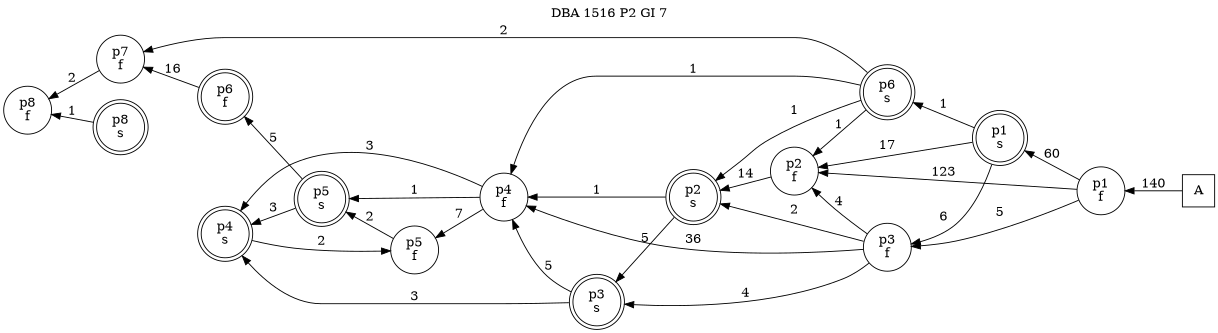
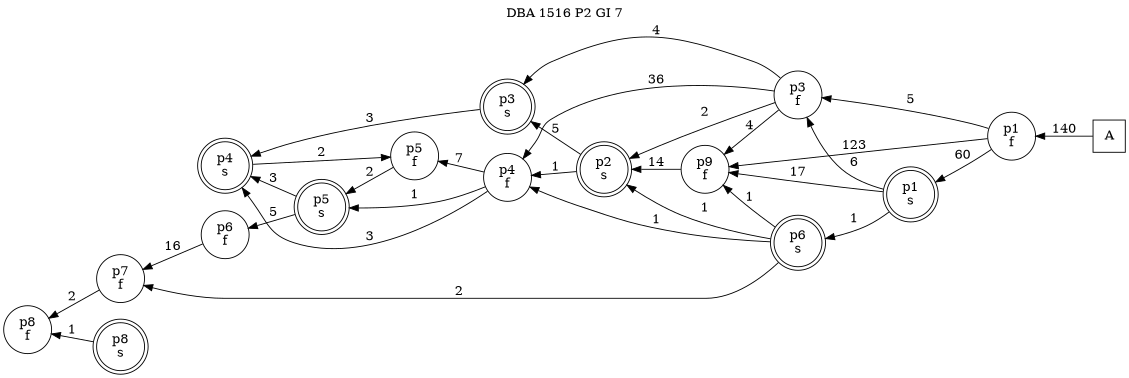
(225, 97) -> (225, 235)
(794, 171) -> (705, 169)
(537, 266) -> none
